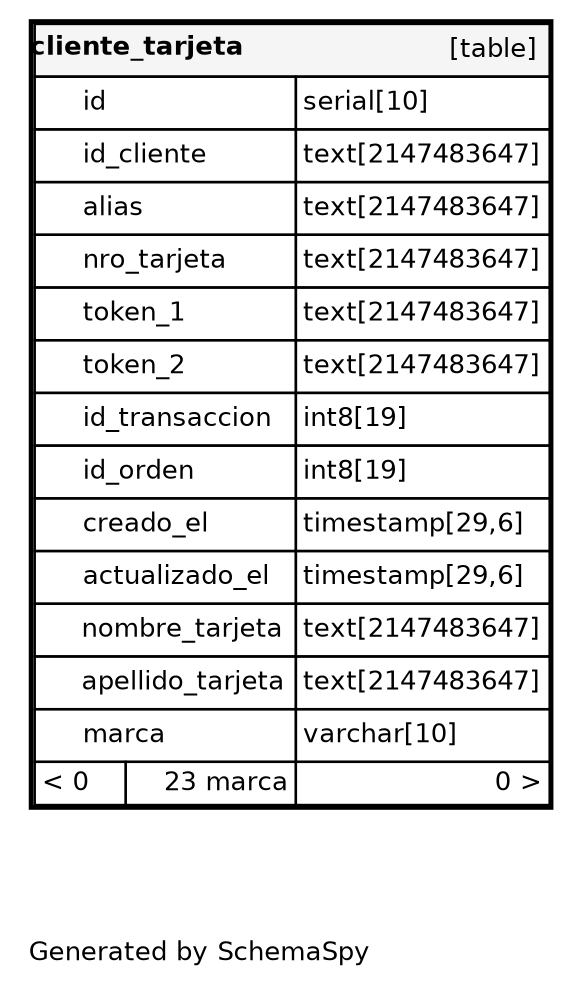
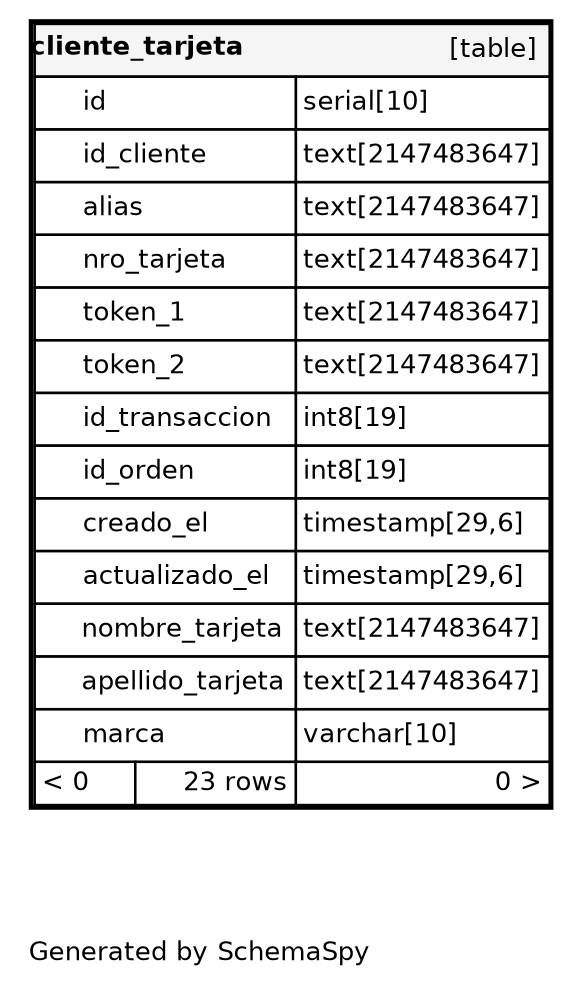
(226, 782) -> (236, 782)
